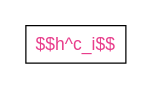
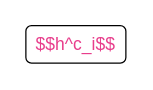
(76, 44) -> (76, 44)
